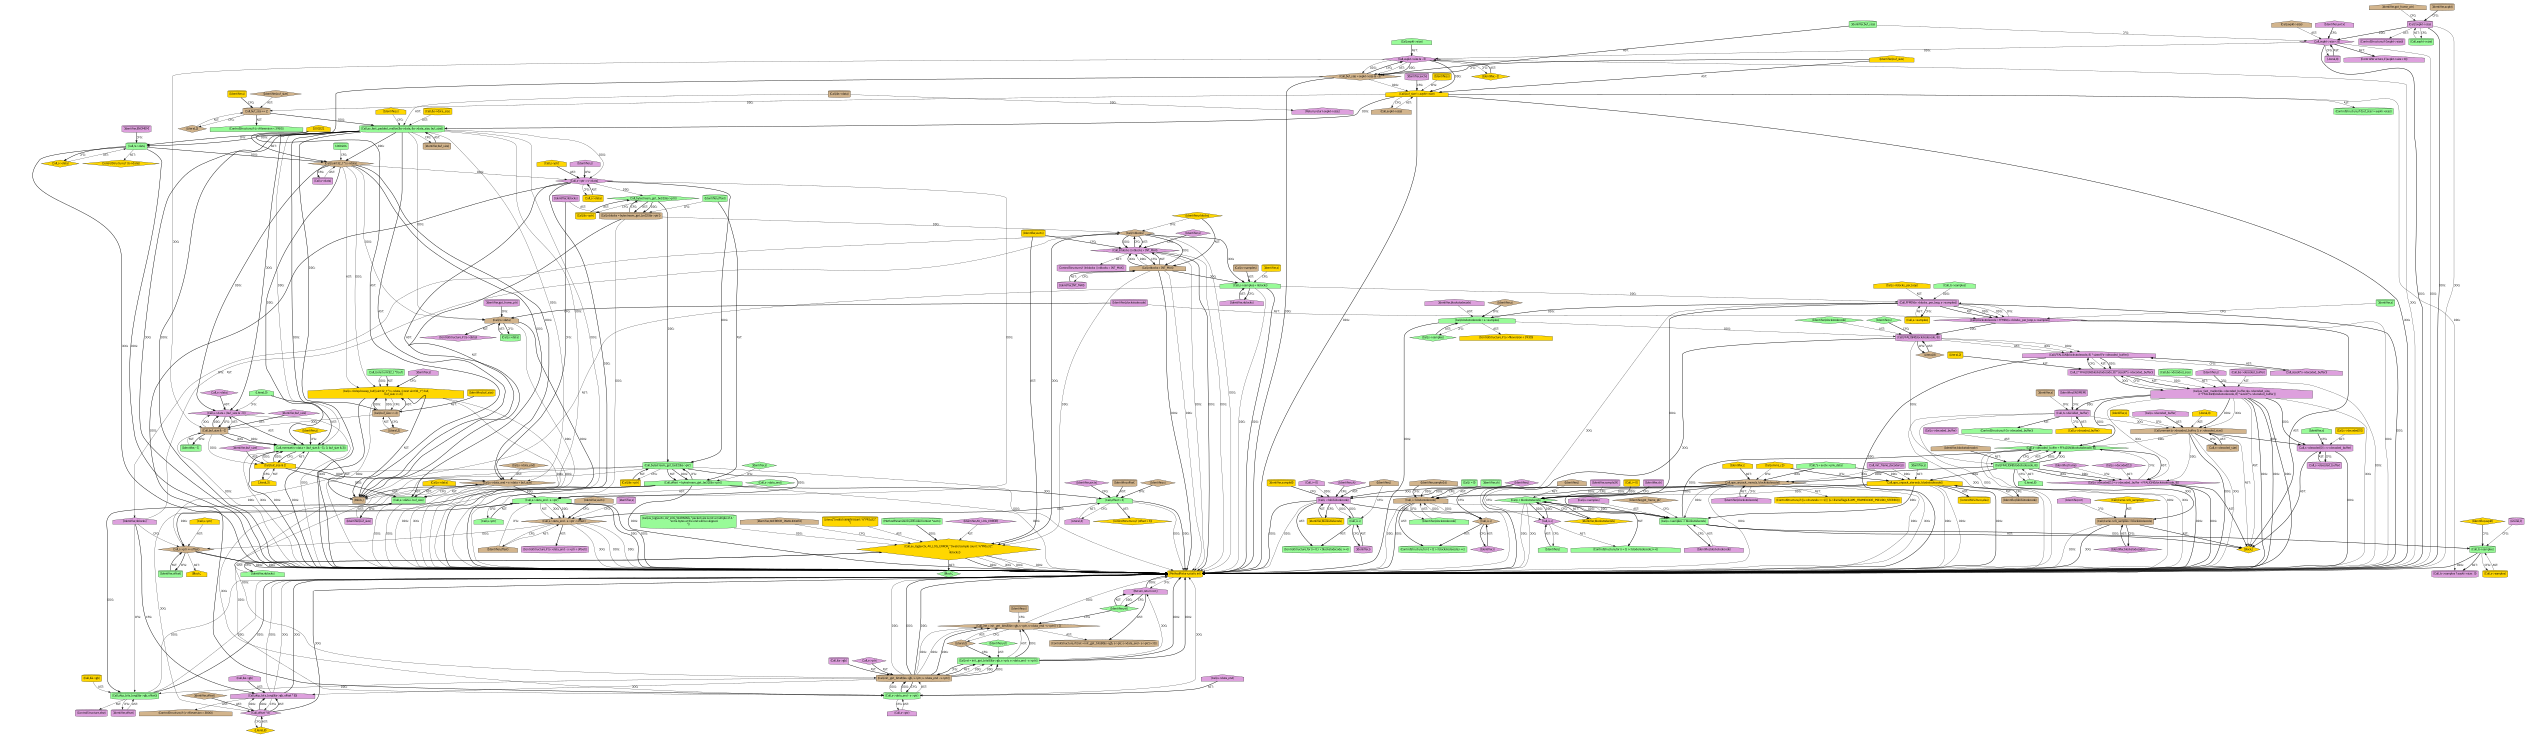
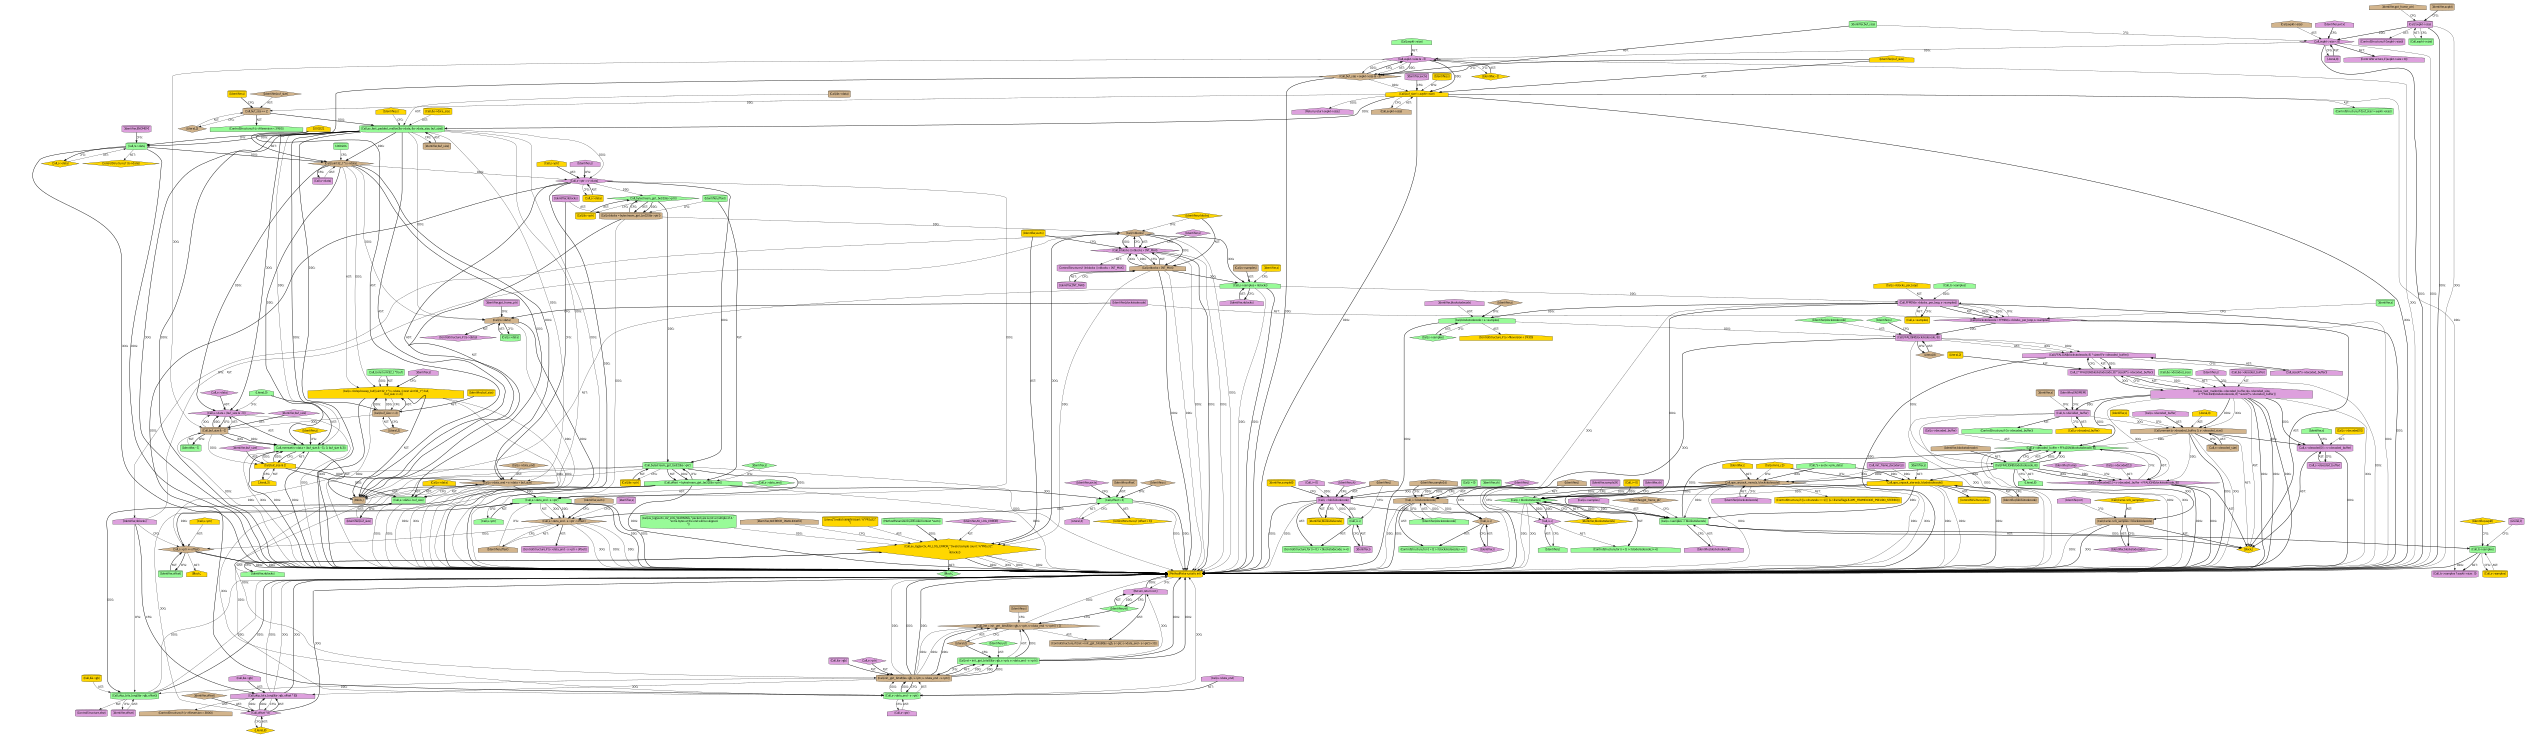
(1071, 102) -> (1358, 100)
